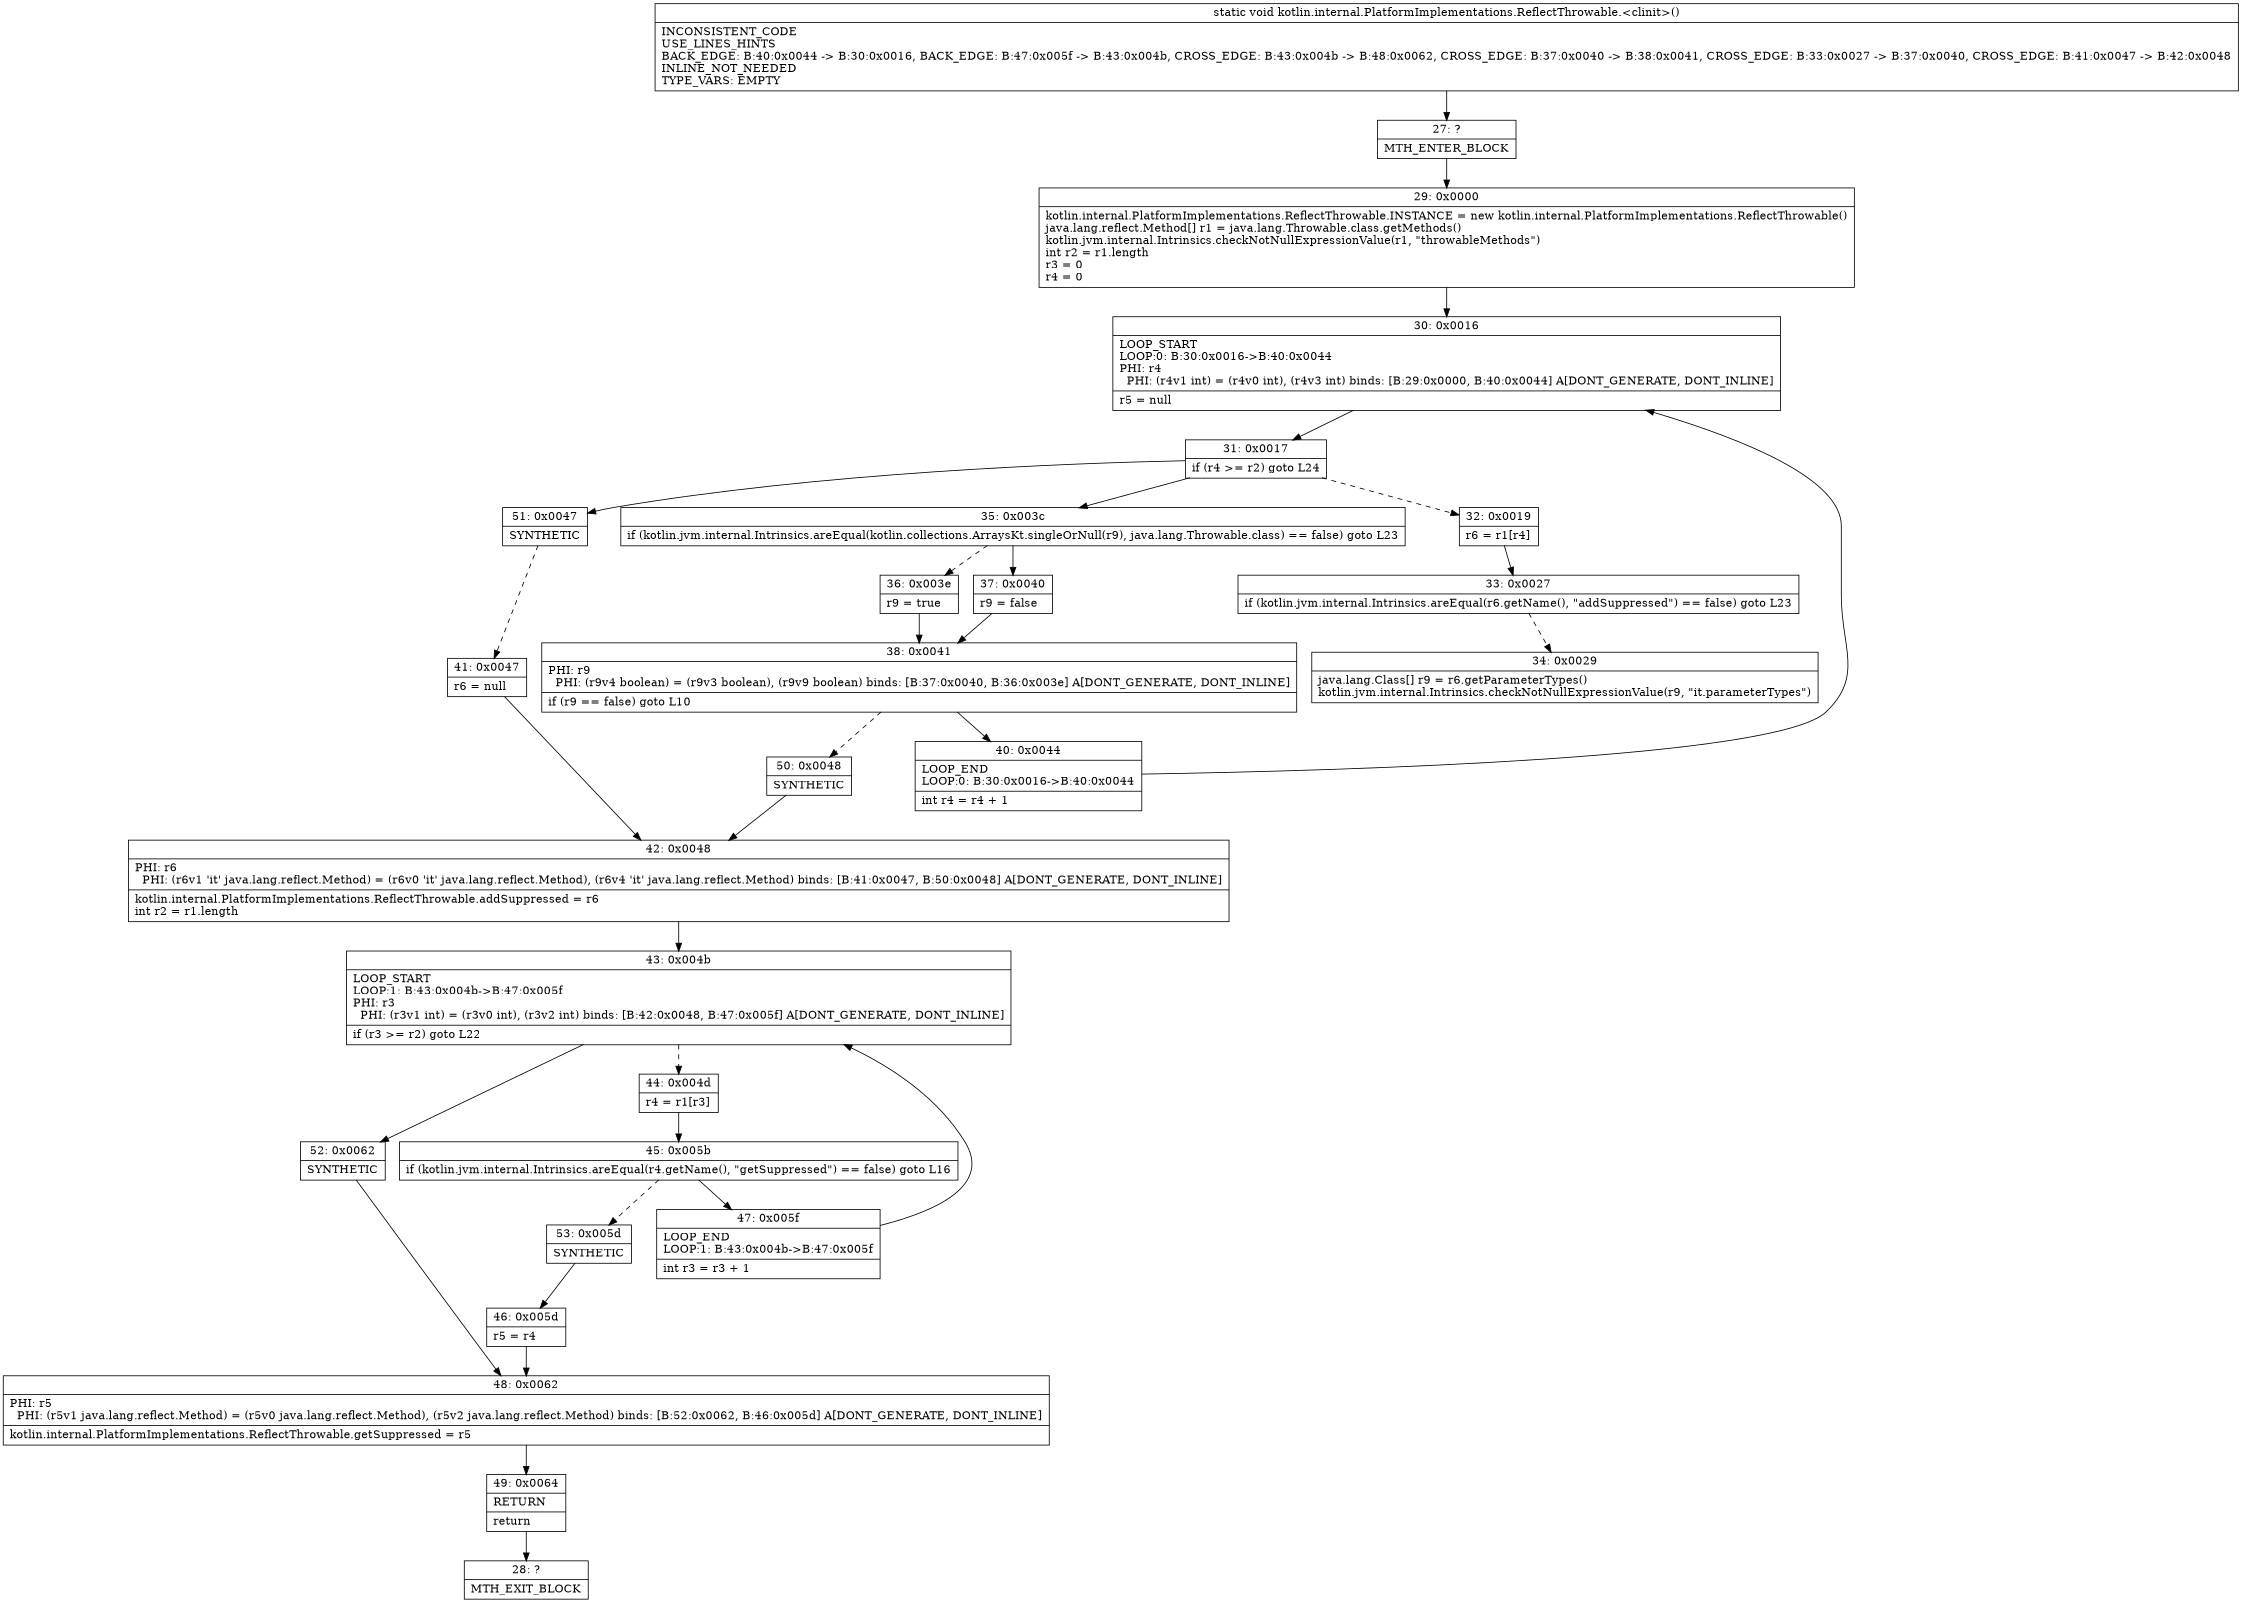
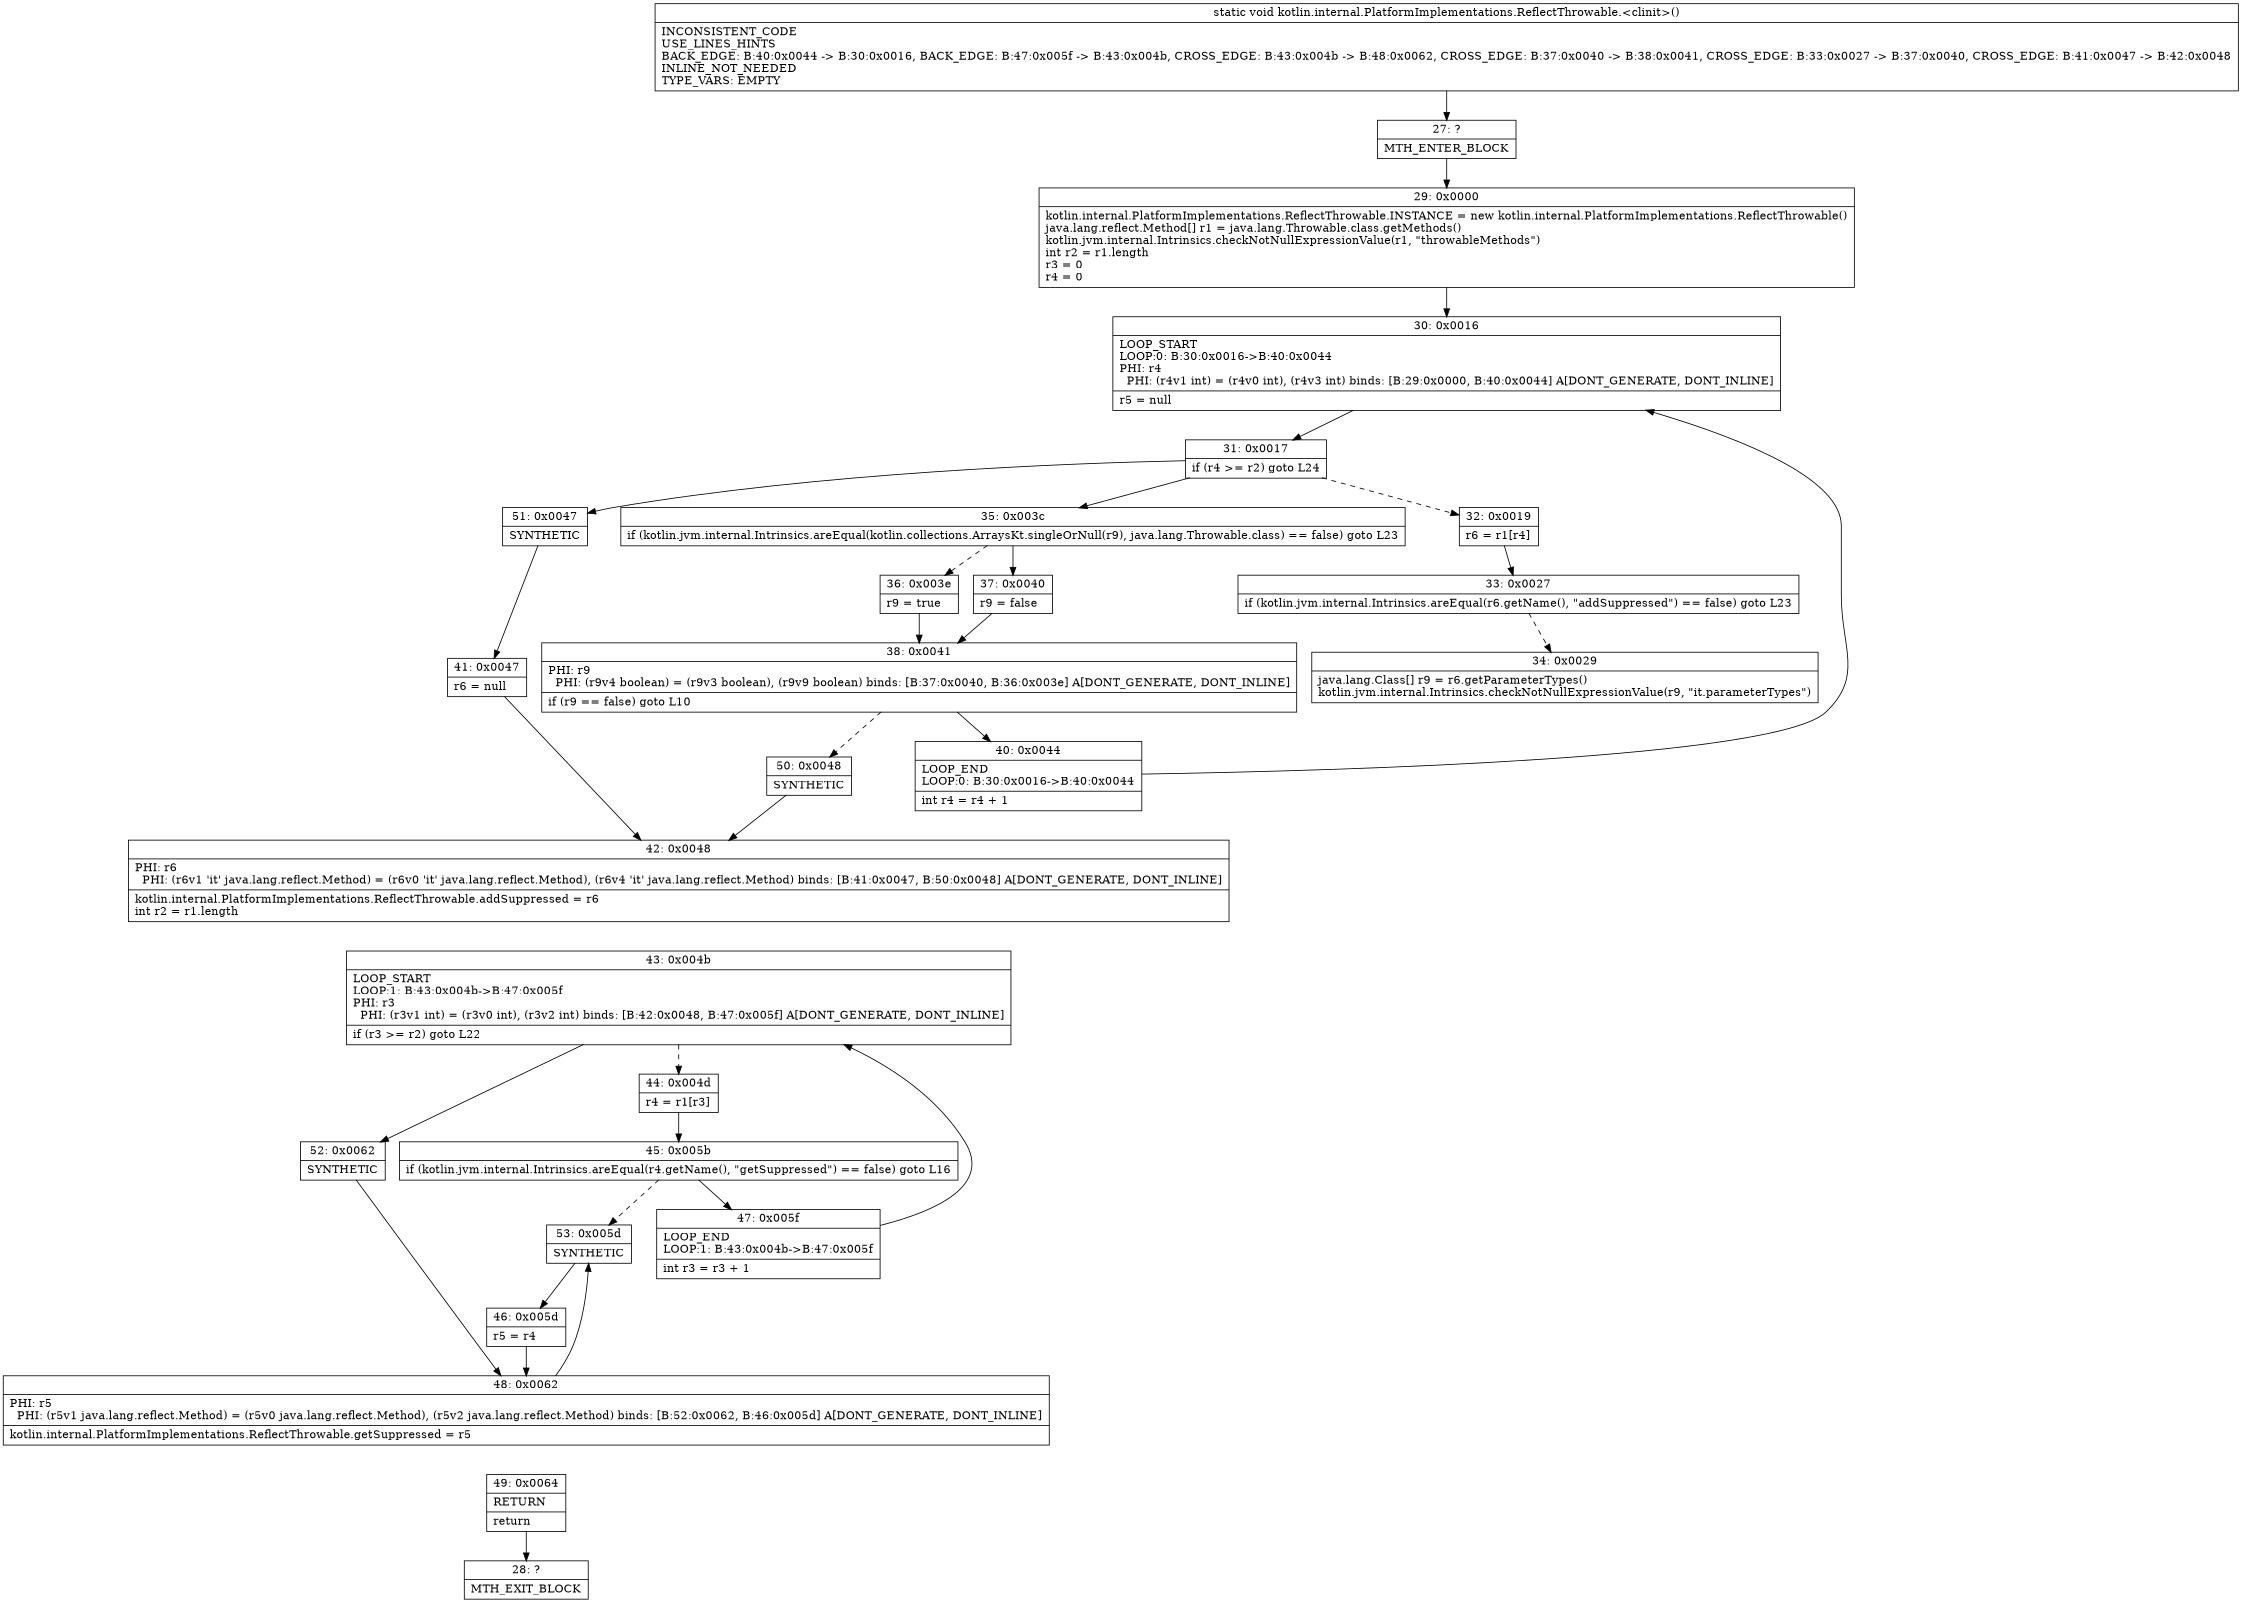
(518, 598) -> (518, 598)
(679, 932) -> none
(526, 1456) -> (580, 1326)
